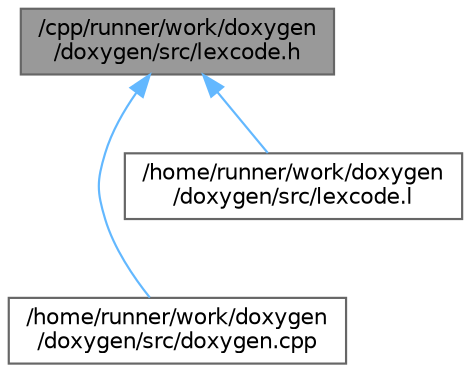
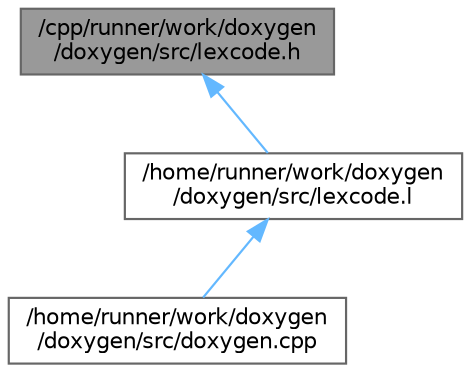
(100, 197) -> (228, 267)
